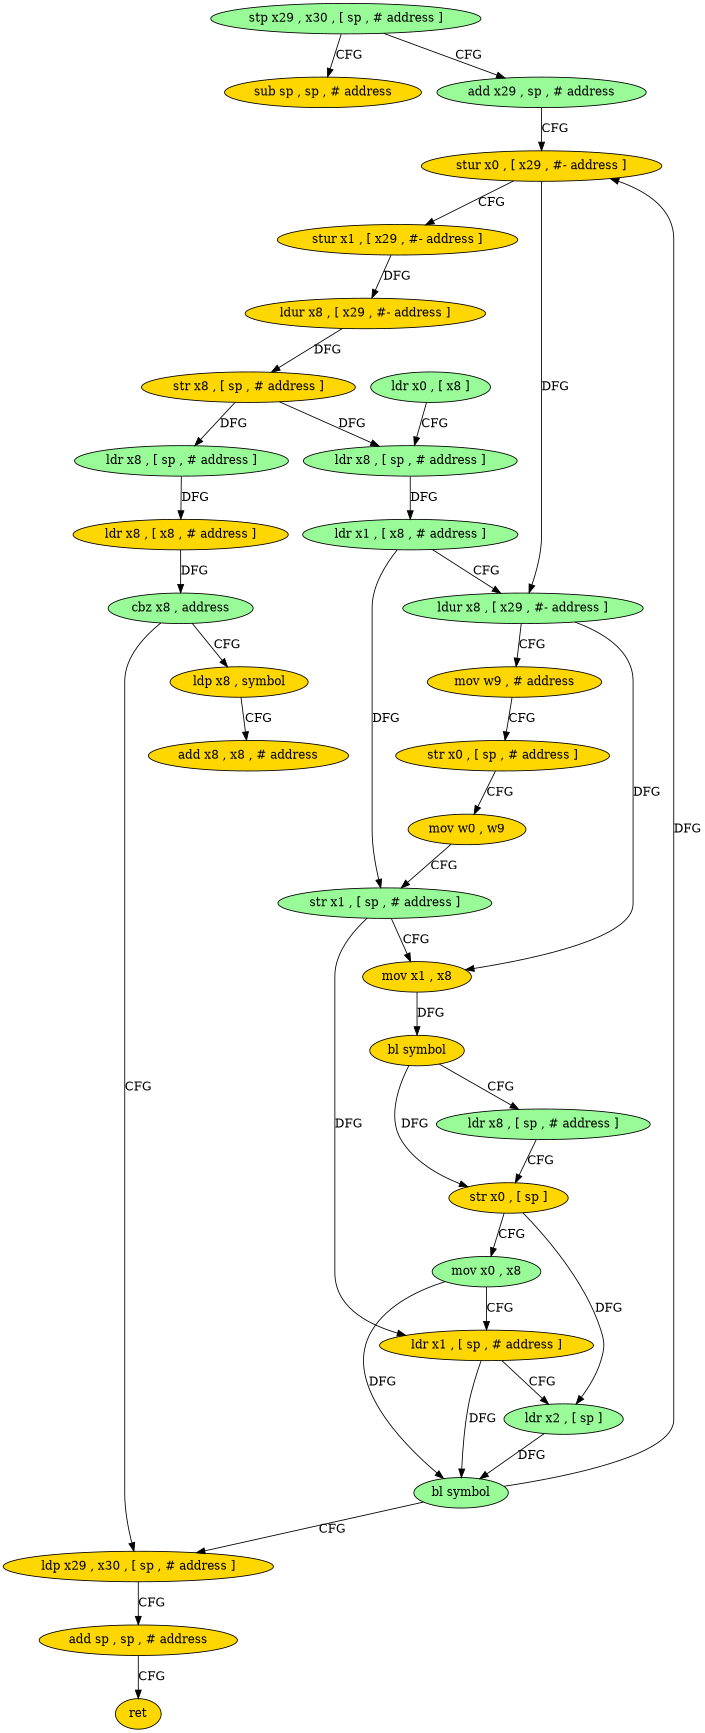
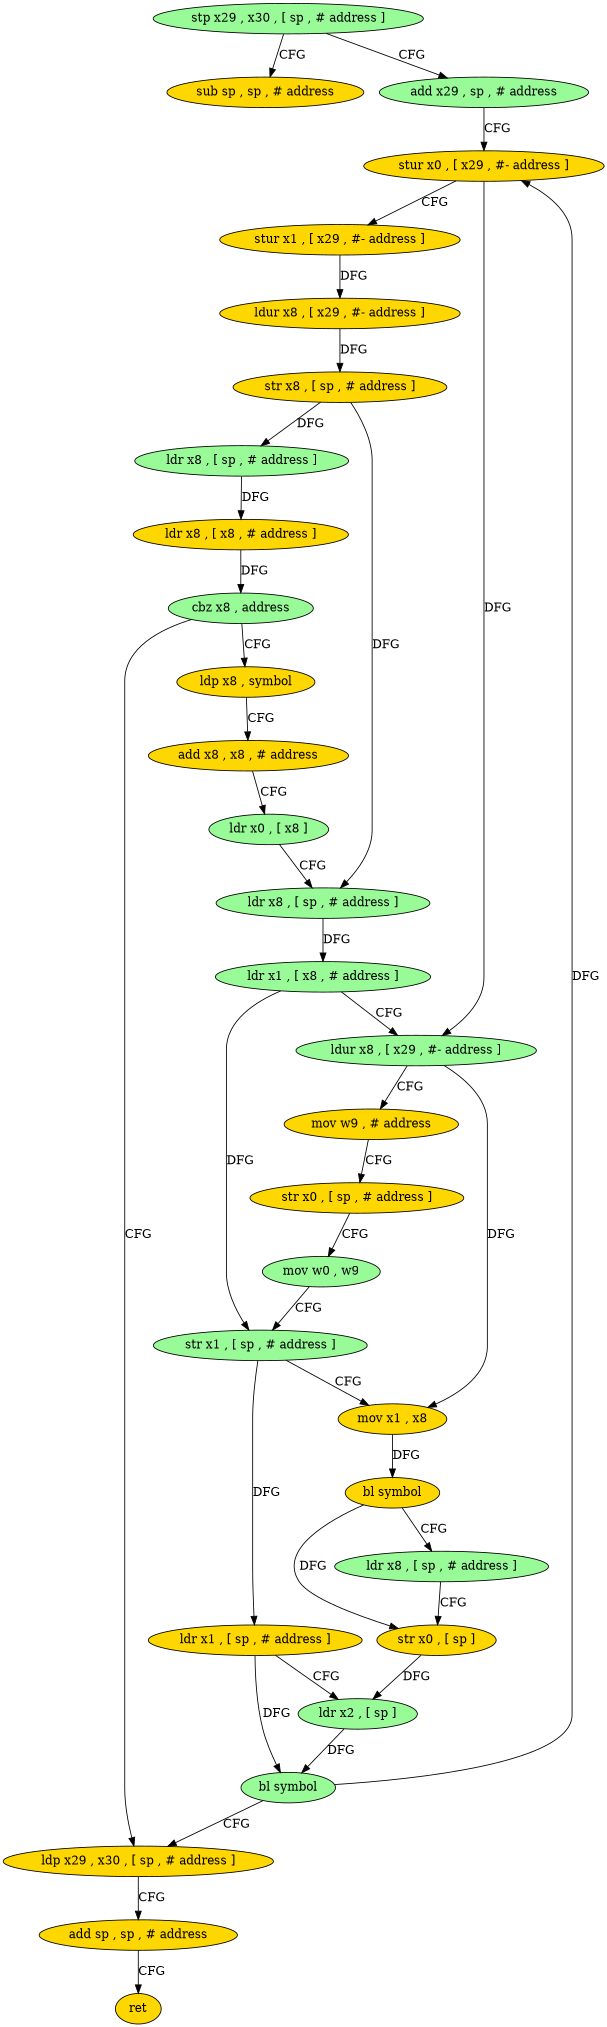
none -> (257, 789)
(467, 829) -> (321, 1272)
(487, 1272) -> none
